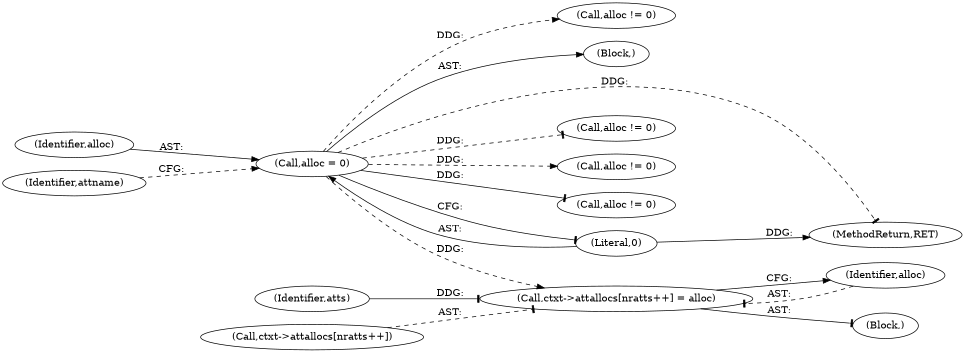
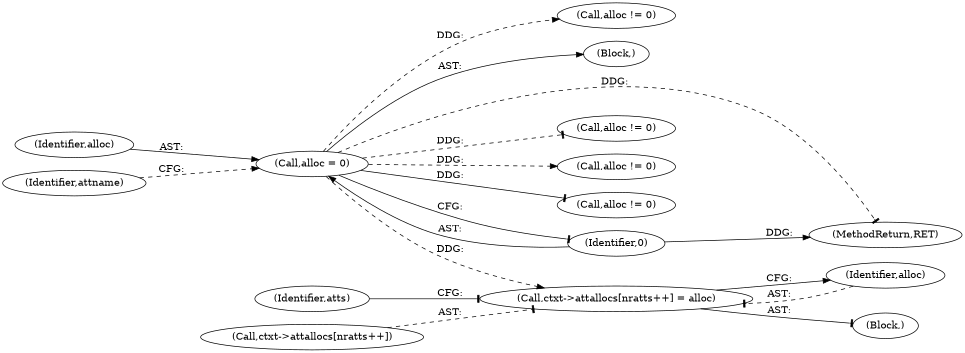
(616, 243) -> (616, 243)
(452, 293) -> (452, 293)
